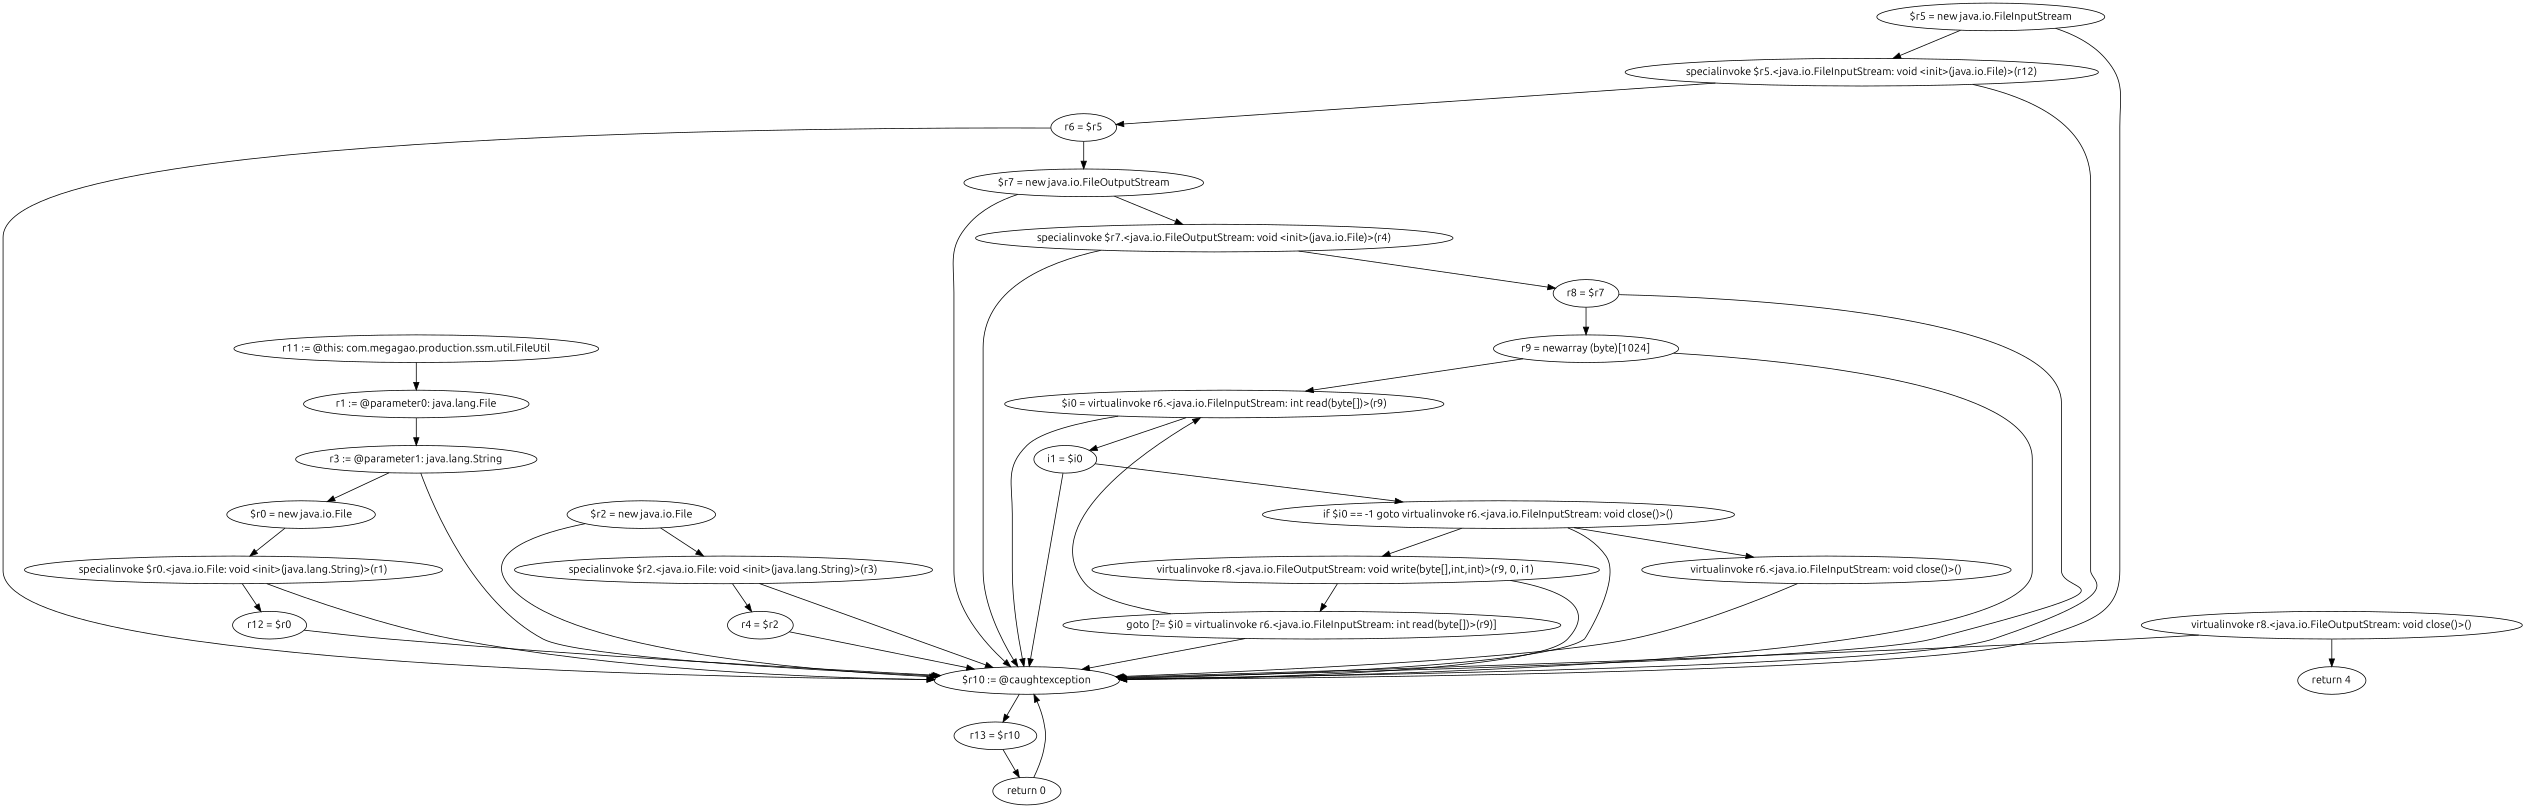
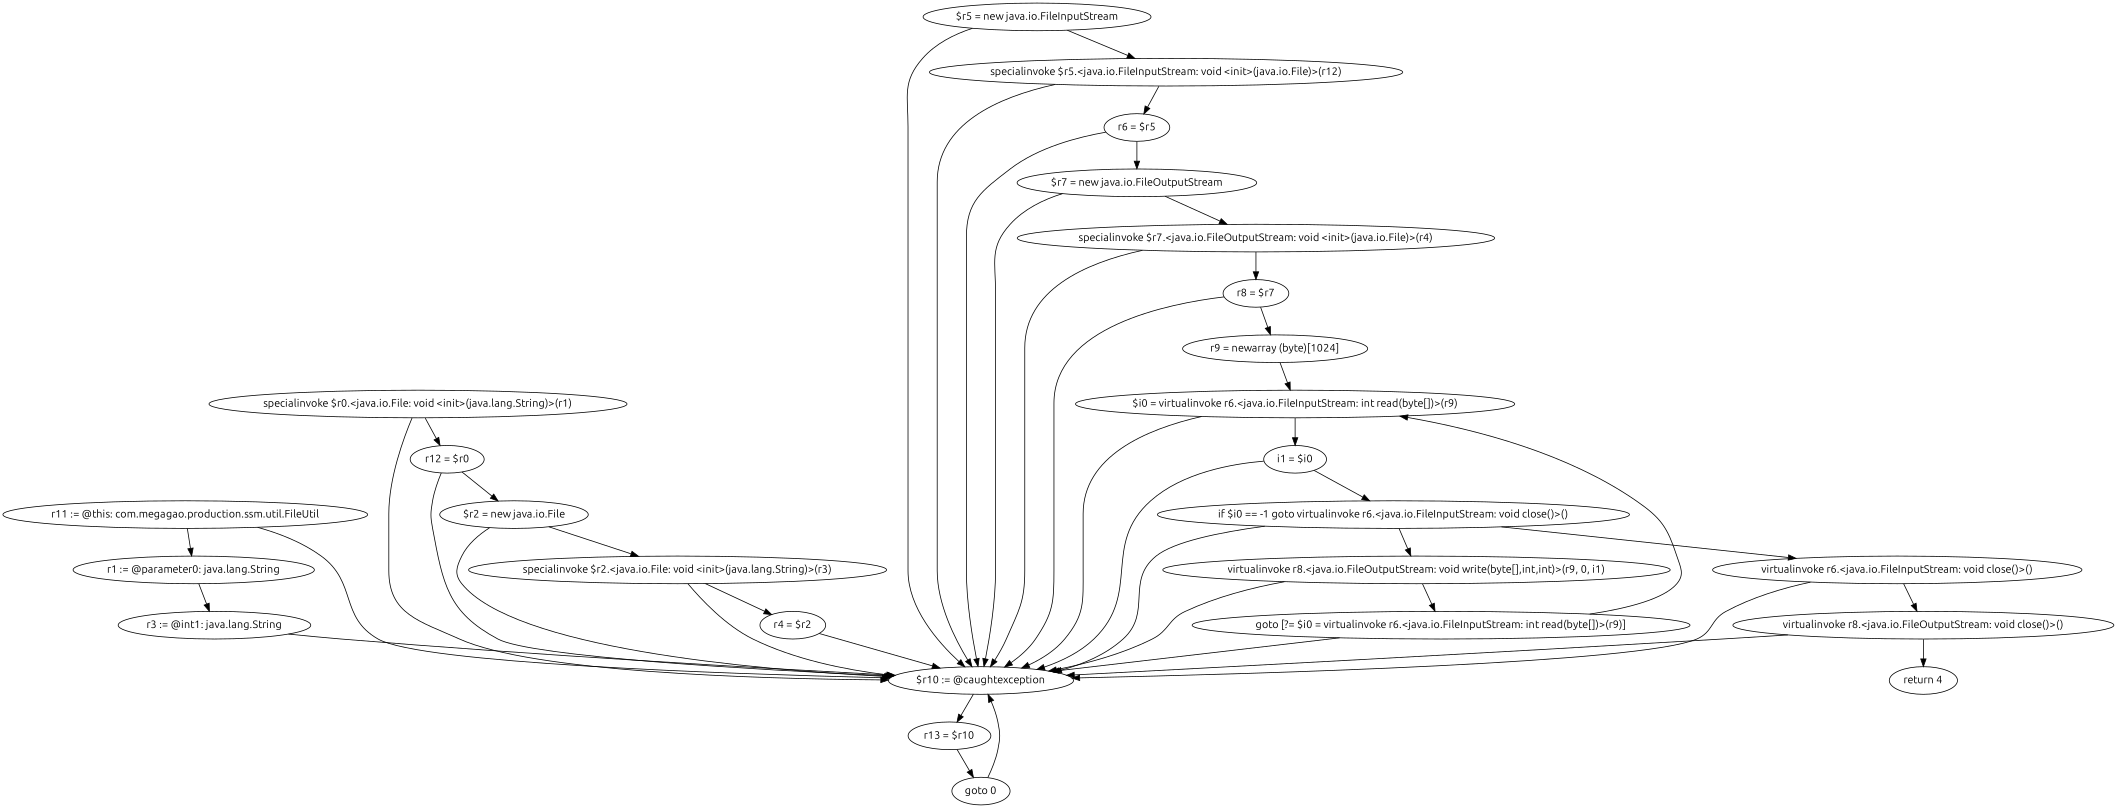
(416, 404) -> (194, 570)
(416, 459) -> (214, 625)
none -> (477, 484)
(301, 515) -> none
none -> (1909, 594)
(1839, 640) -> (526, 662)
(1027, 791) -> (981, 791)
